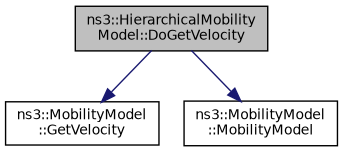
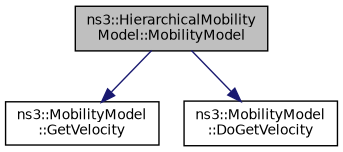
(172, 29) -> (172, 29)
(261, 123) -> (261, 123)
